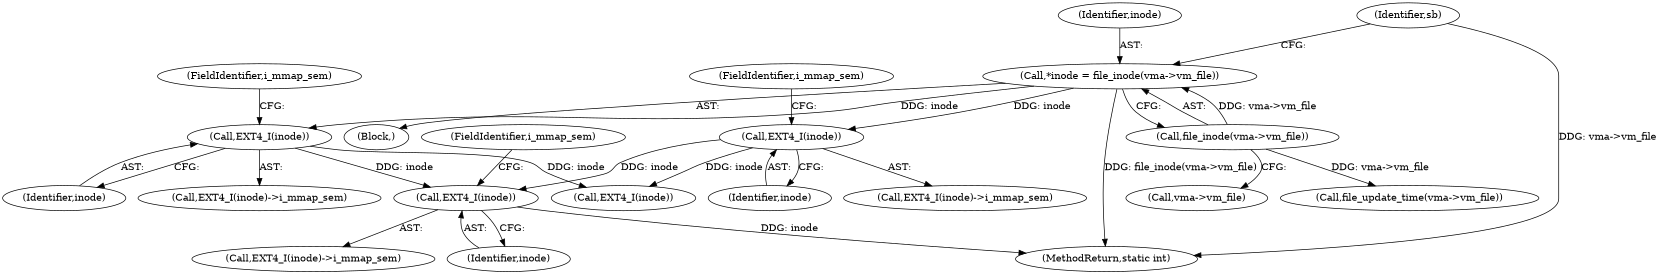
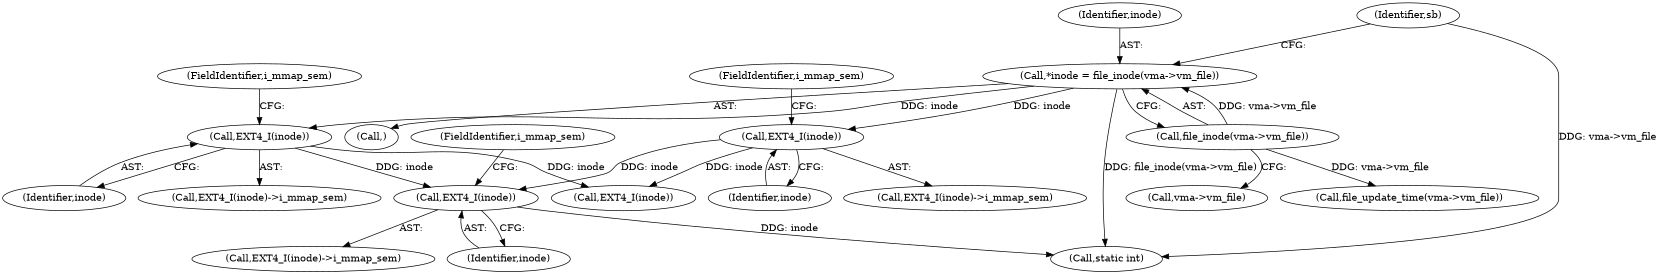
(376, 137) -> (372, 137)
(1106, 259) -> (1106, 259)
